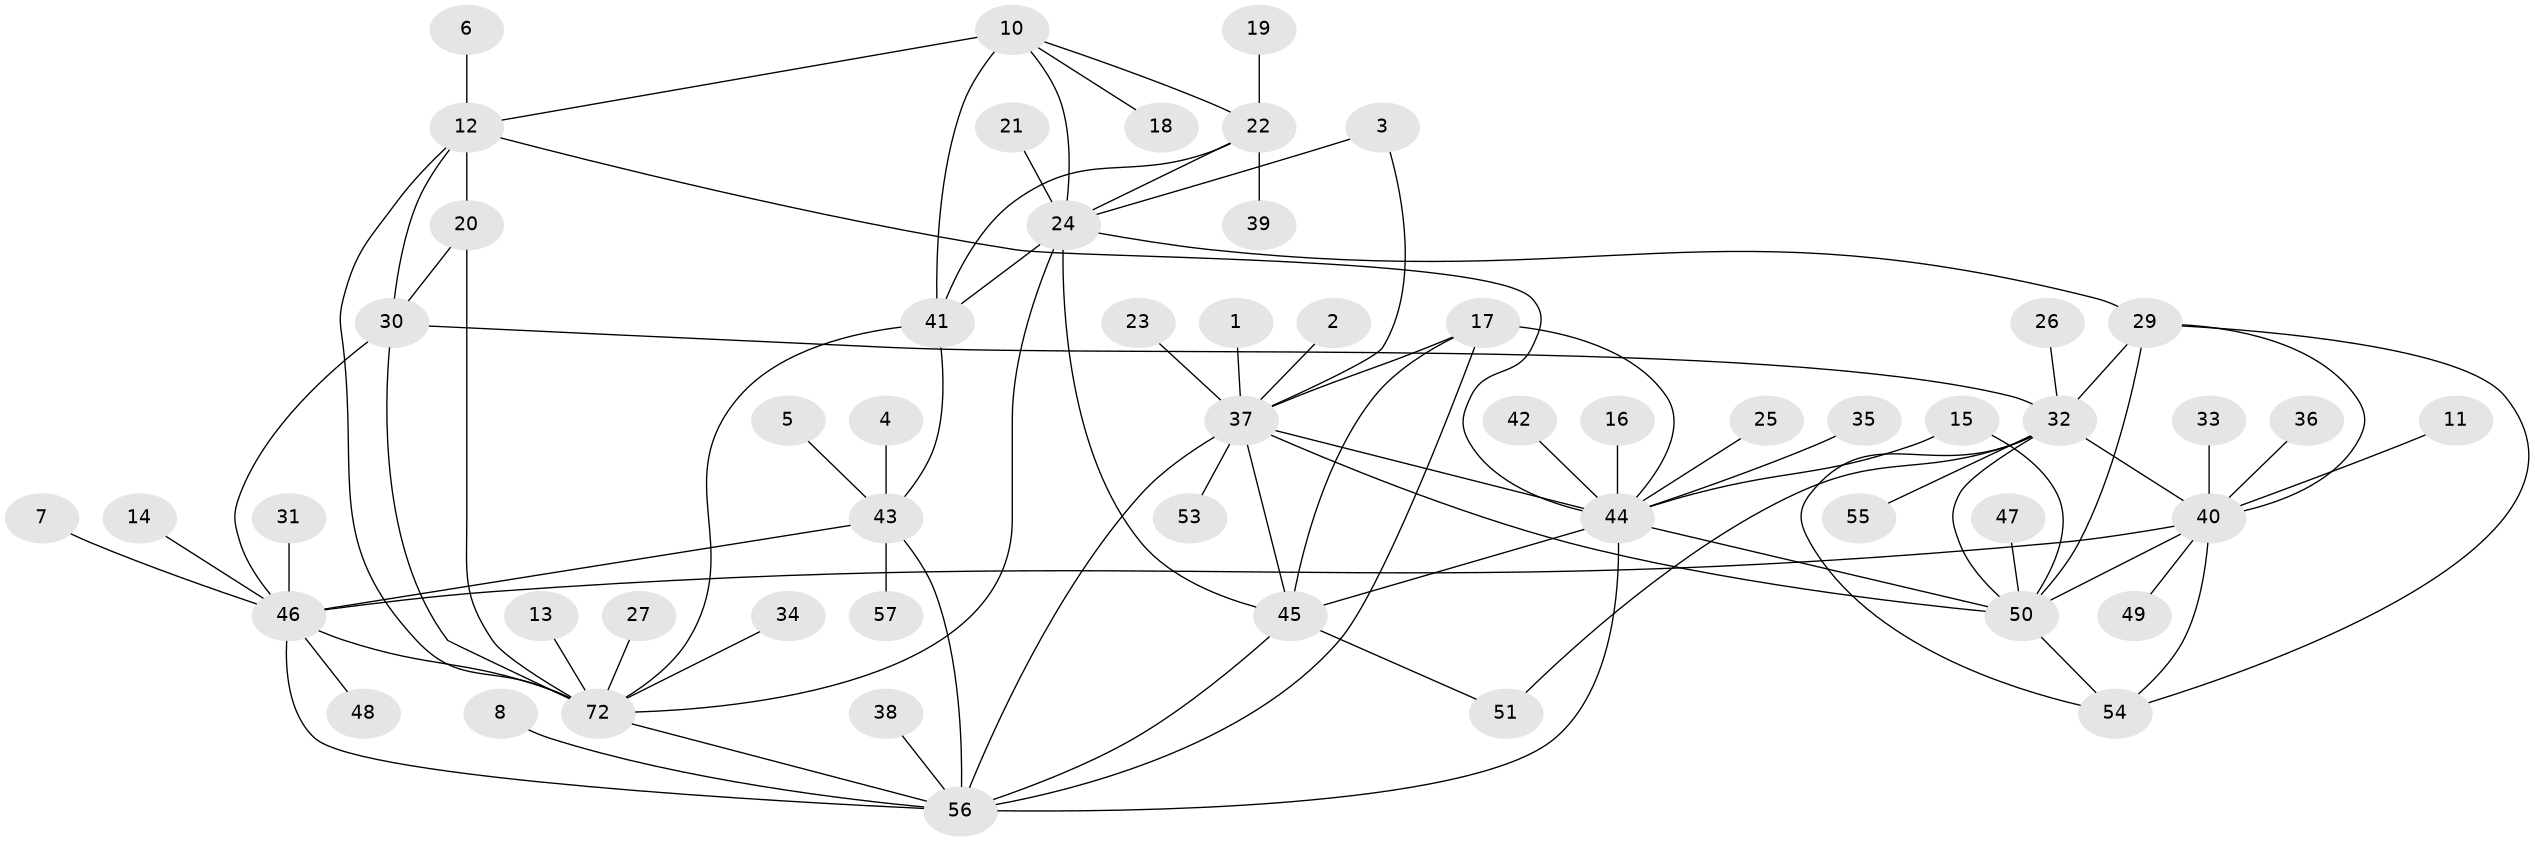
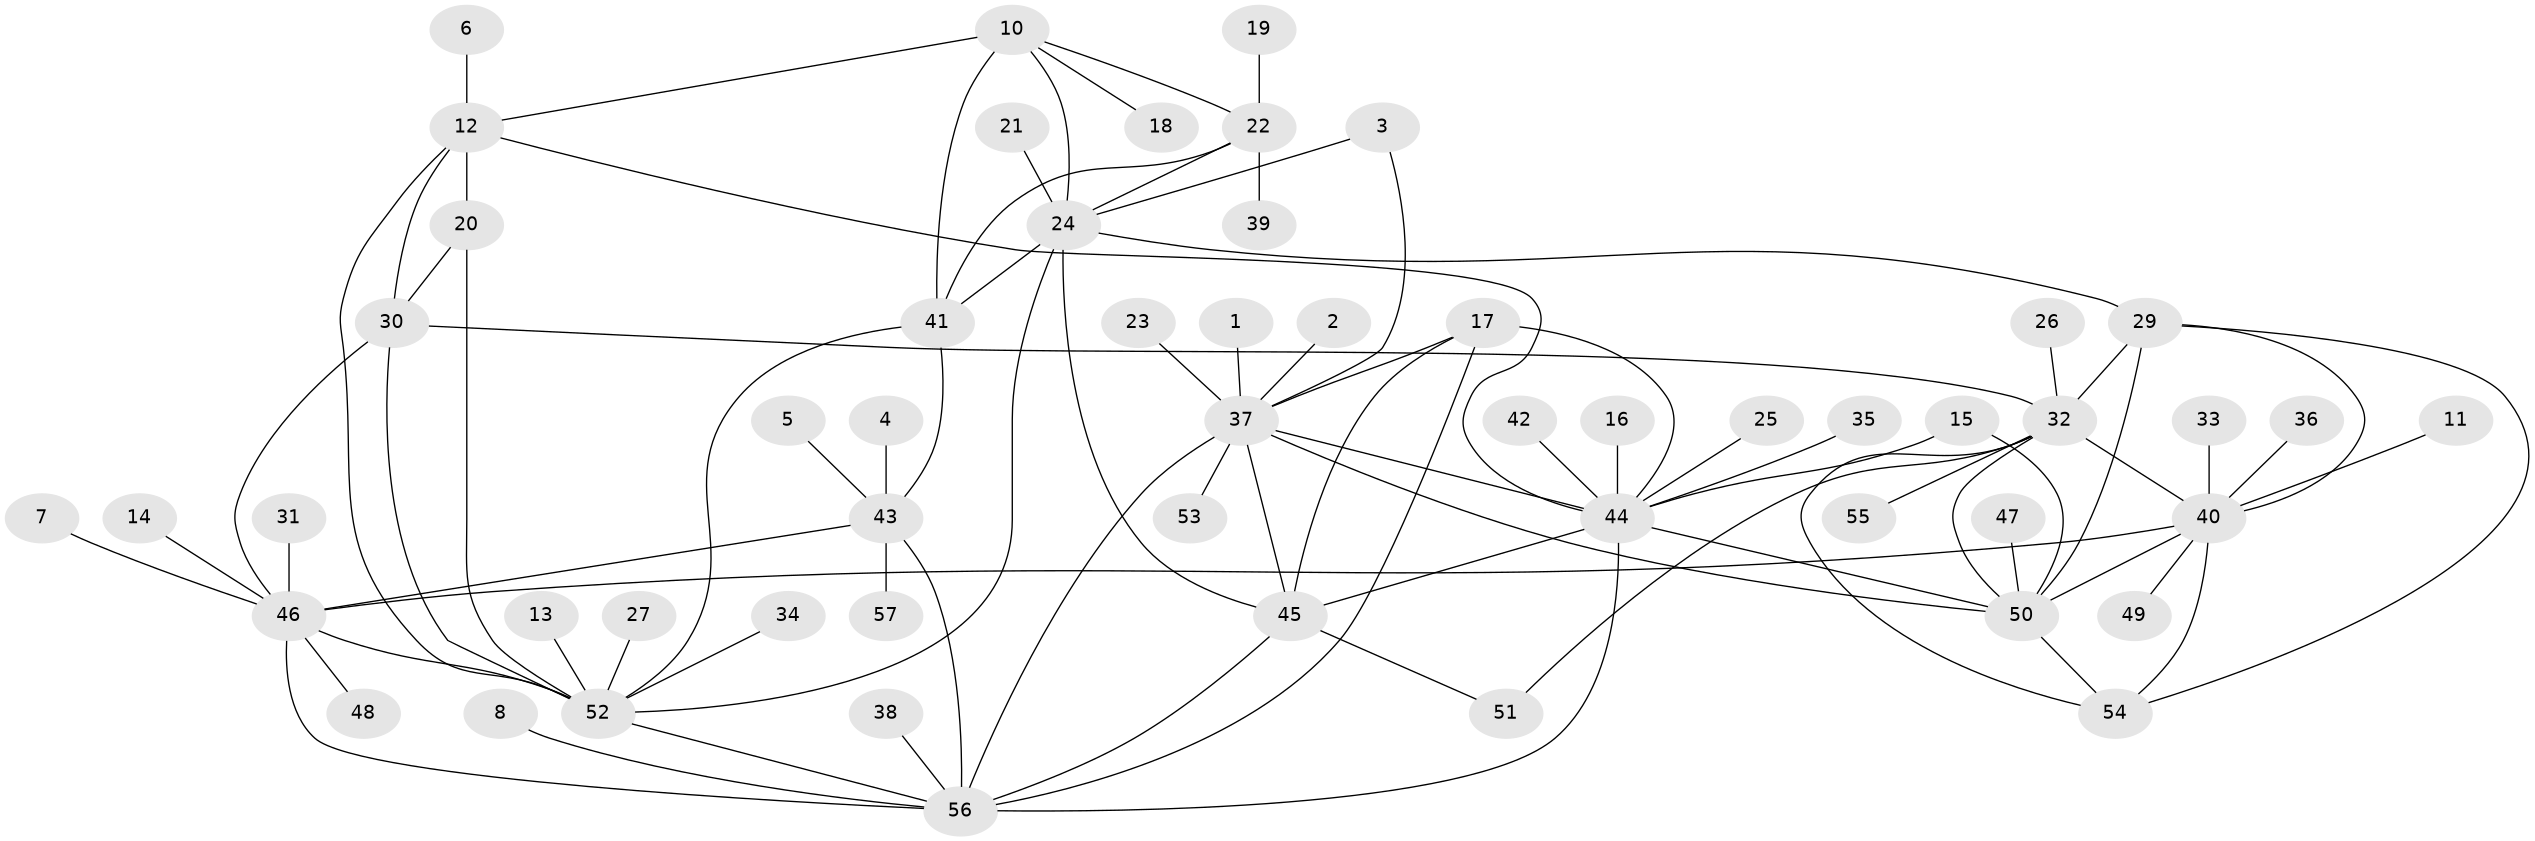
(598, 714) -> (598, 714)
